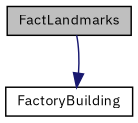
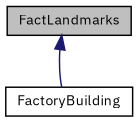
(79, 54) -> (60, 69)
